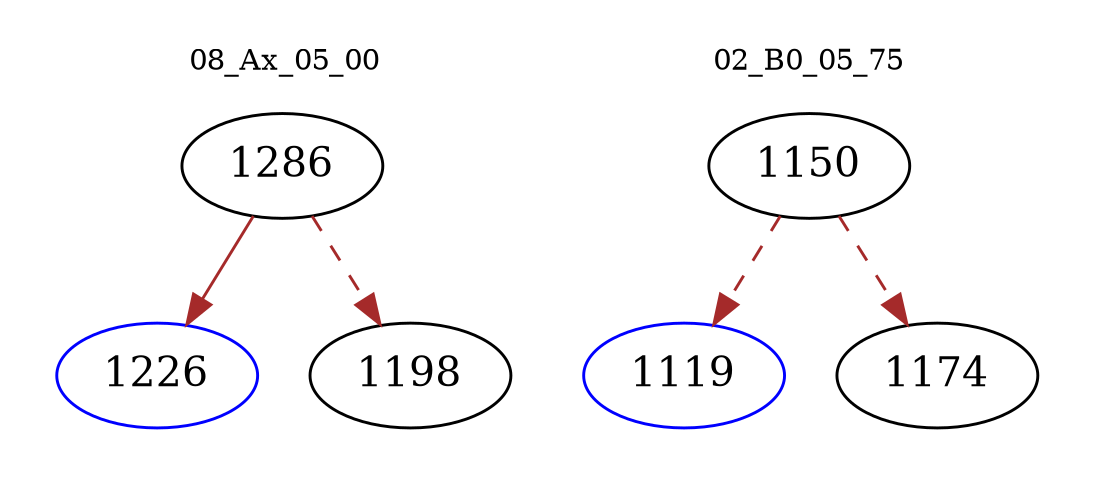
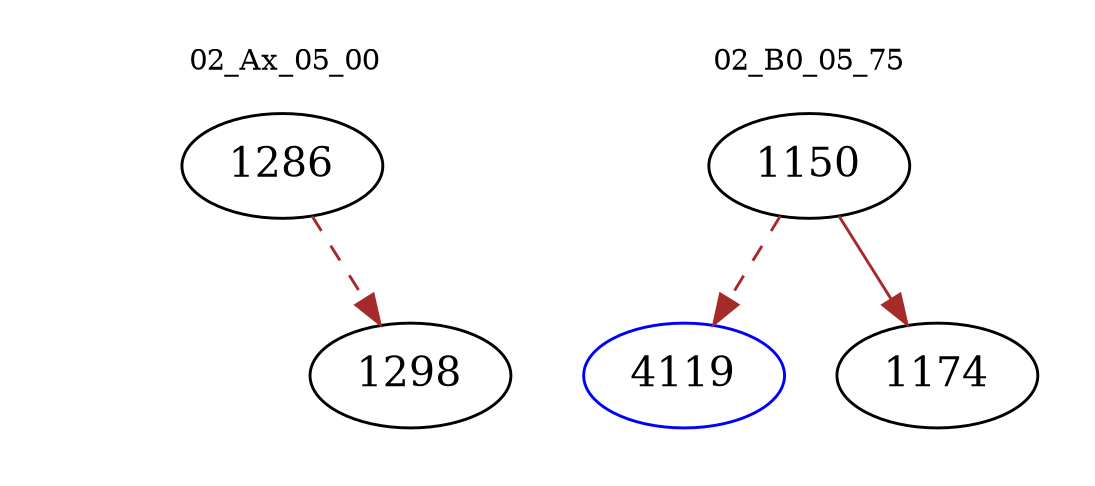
(285, 63) -> (285, 63)
(865, 258) -> (865, 258)
(157, 376) -> none
(410, 376) -> (410, 376)
(684, 376) -> (684, 376)
